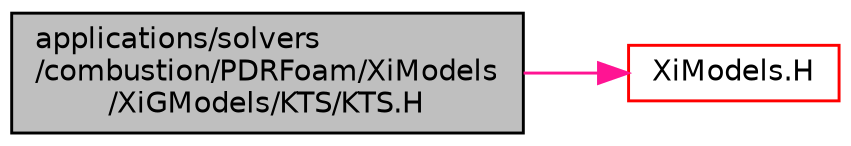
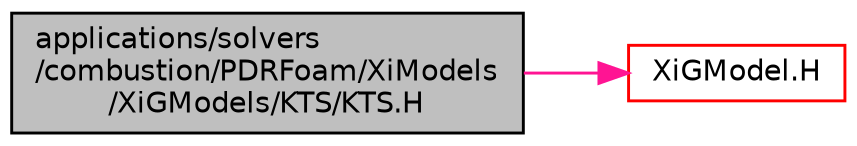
(734, 73) -> (737, 73)
